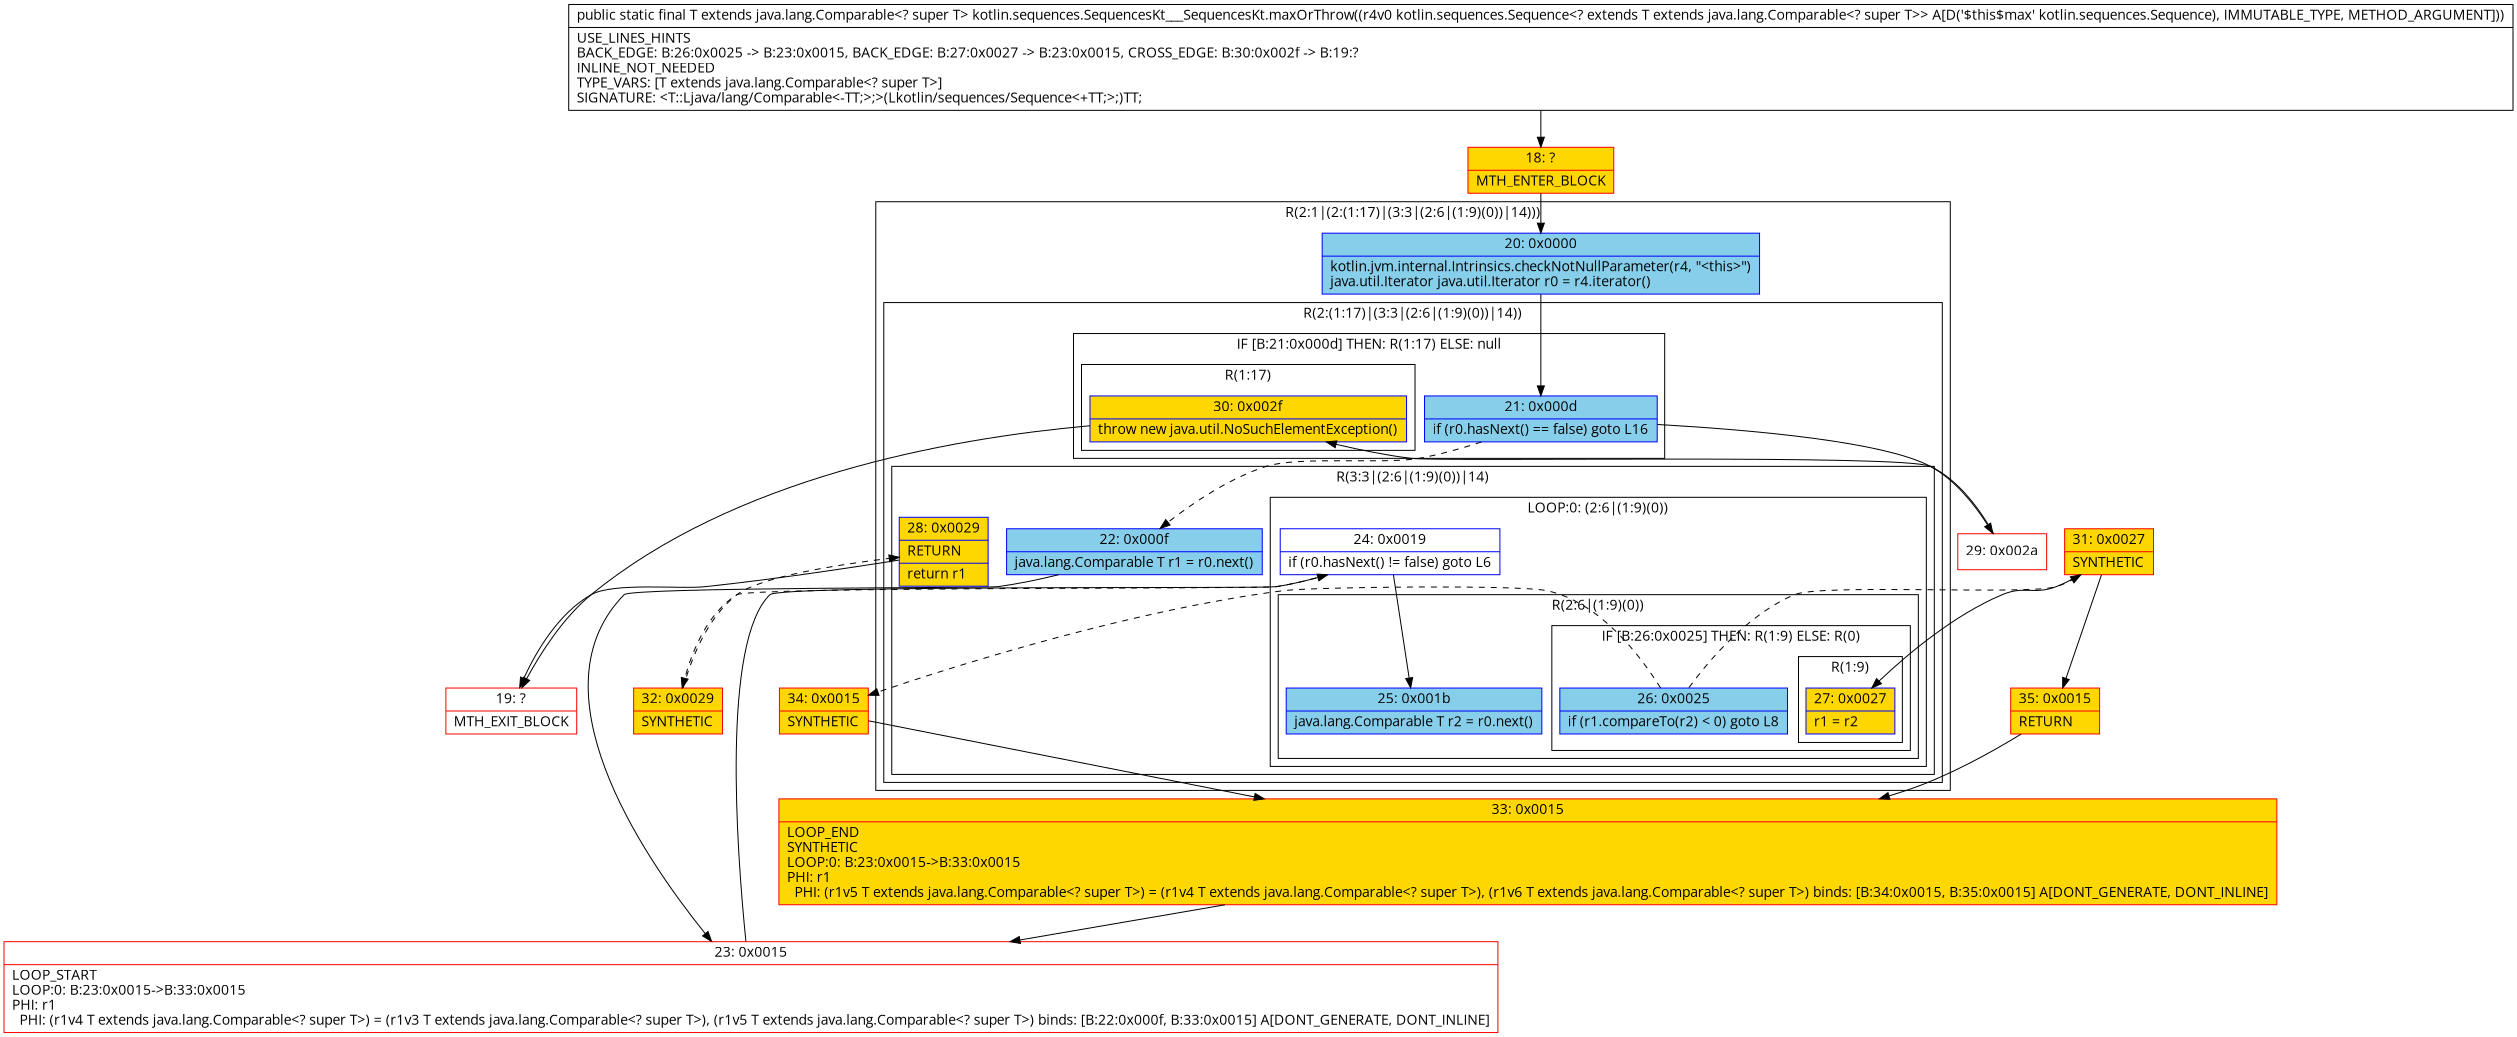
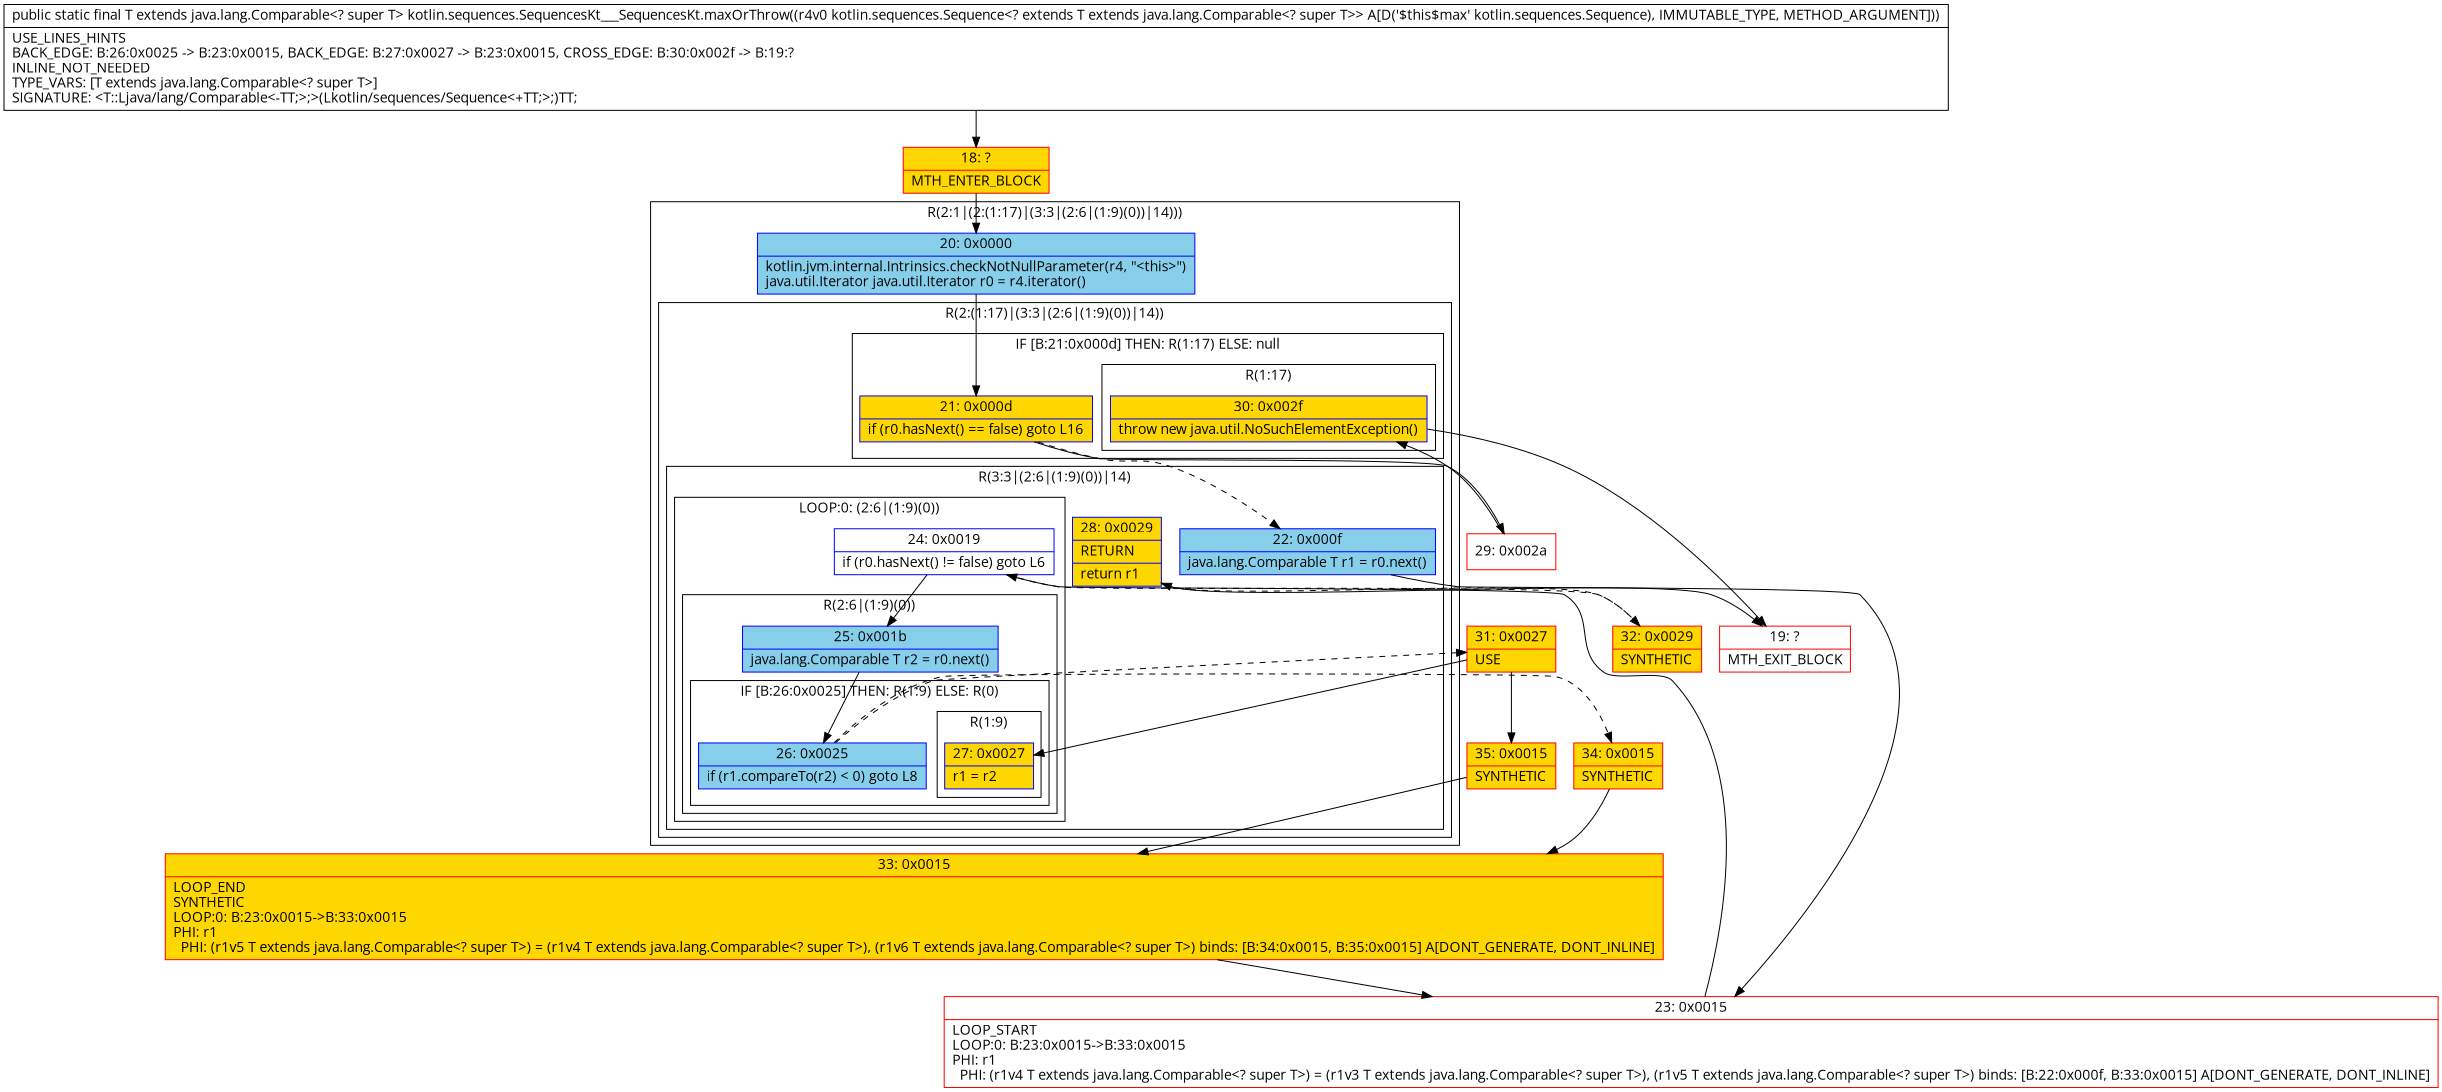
(1541, 419) -> (976, 419)
(2109, 563) -> (1488, 660)
none -> (844, 703)
(2046, 722) -> (1511, 777)
